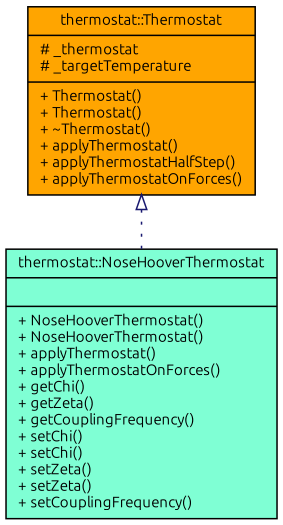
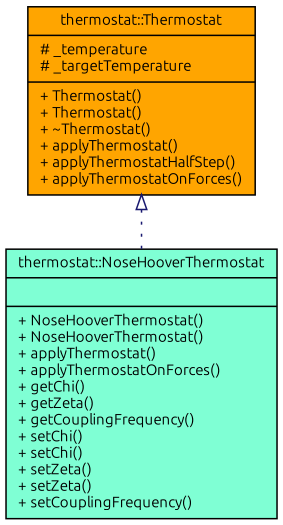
(90, 50) -> (94, 50)
